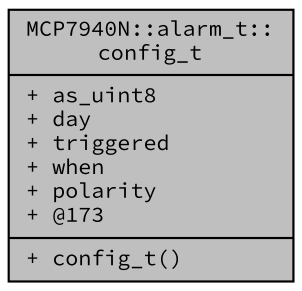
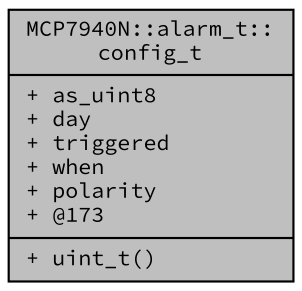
(105, 259) -> (92, 259)
